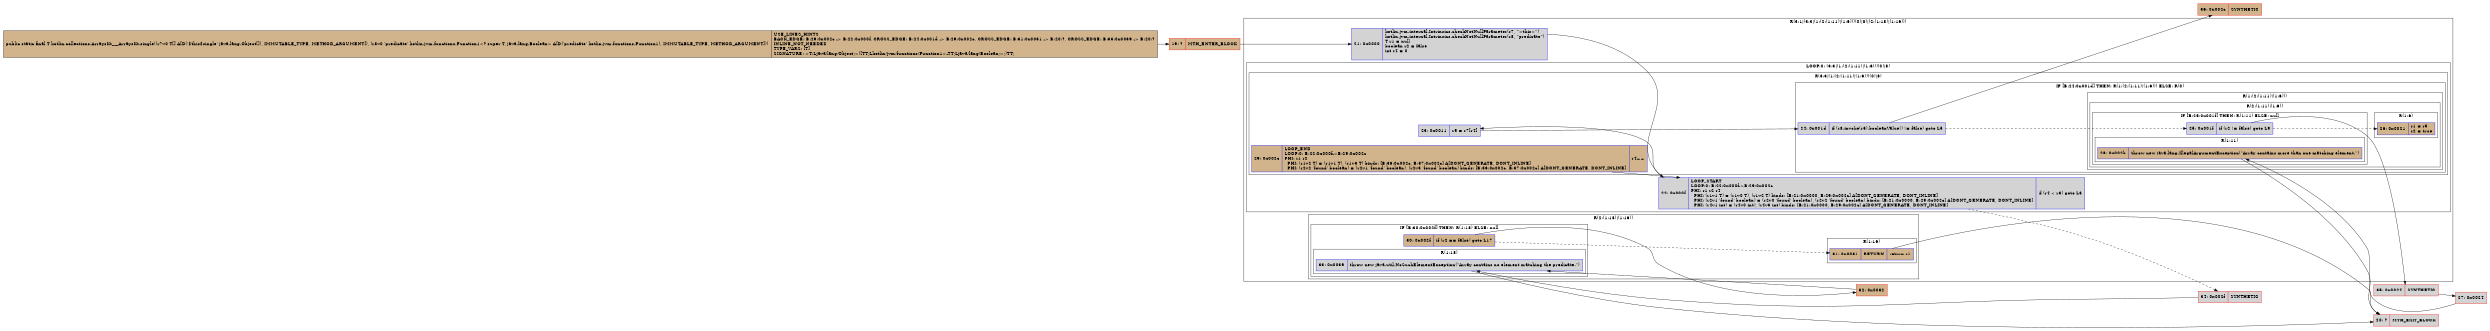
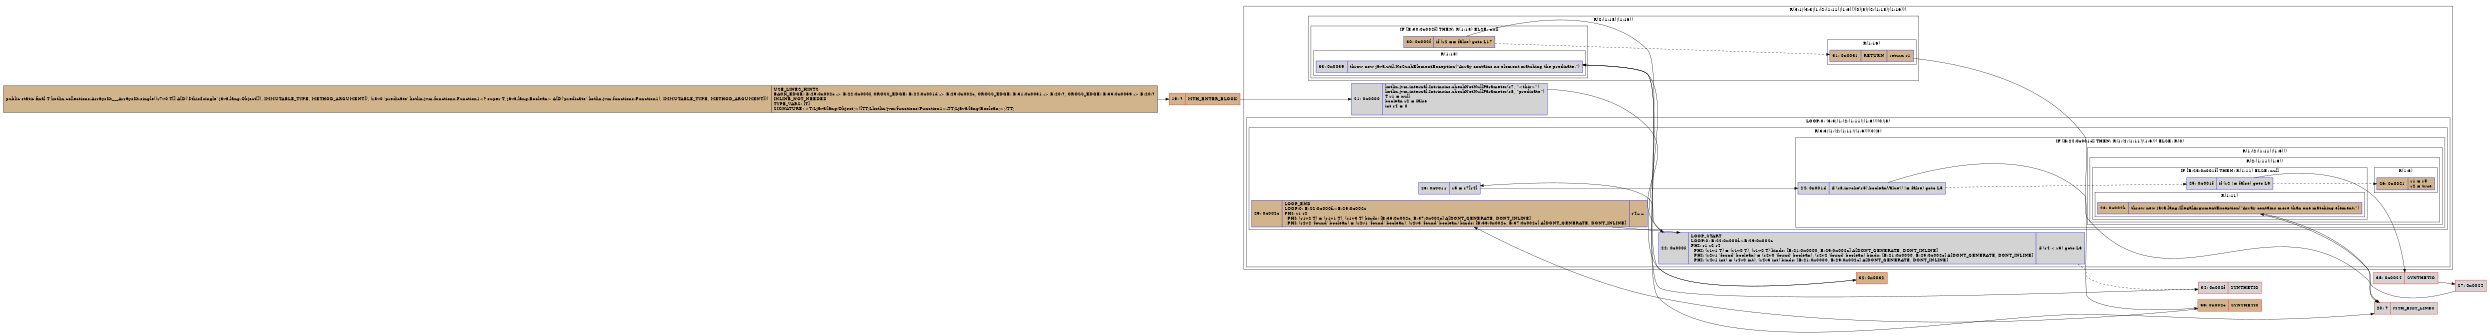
none -> (1830, 319)
(2414, 320) -> (2414, 308)
